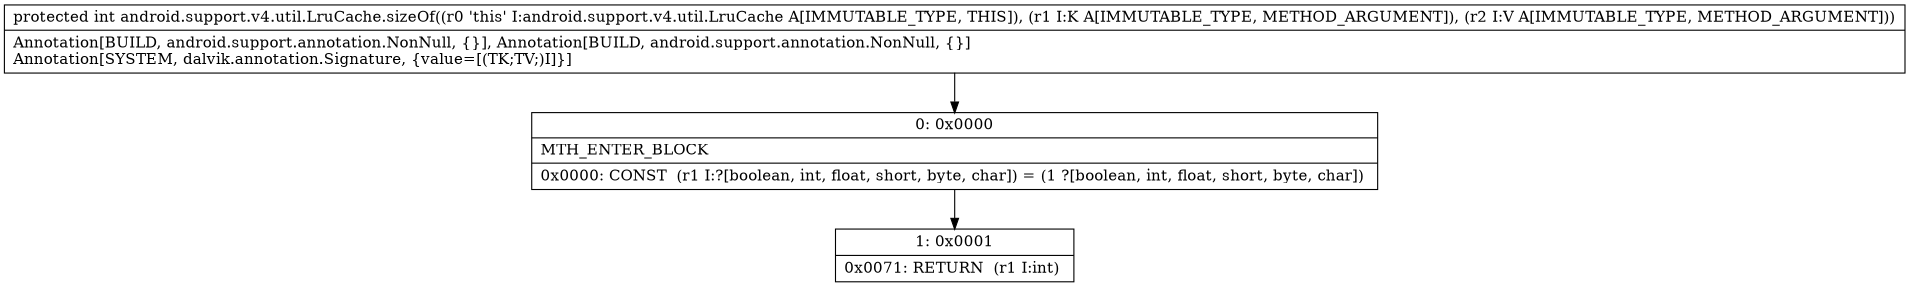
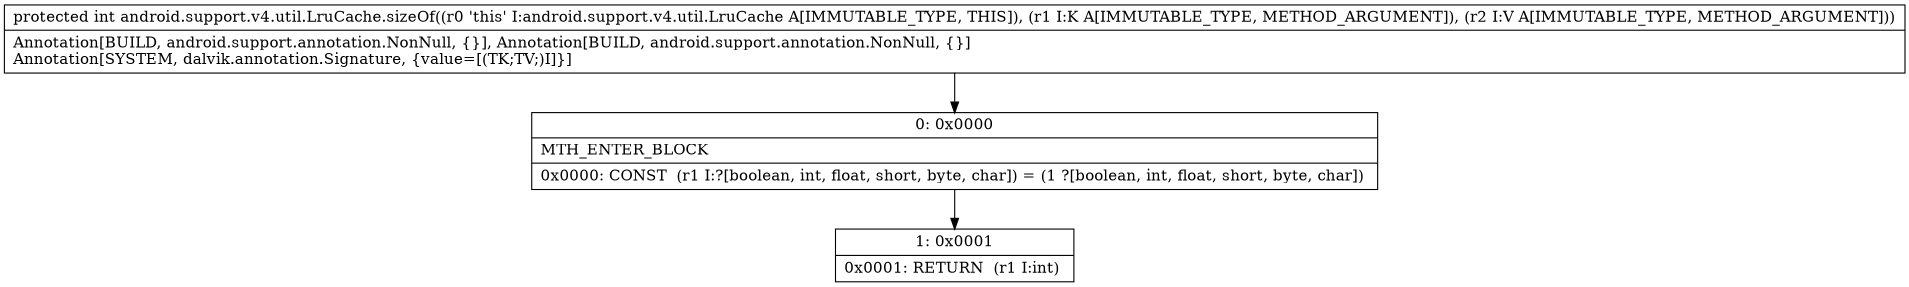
(955, 268) -> (955, 268)
